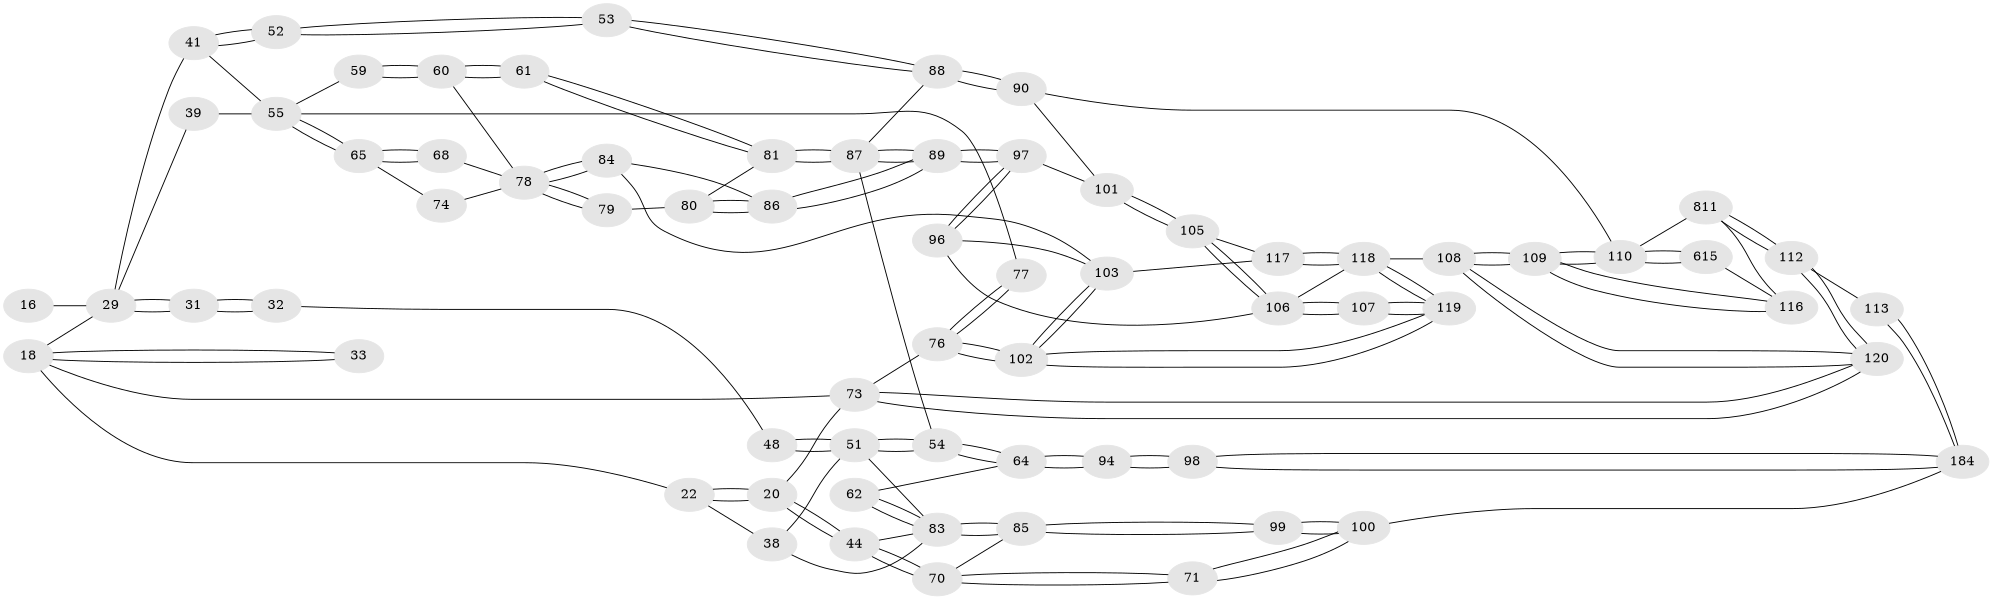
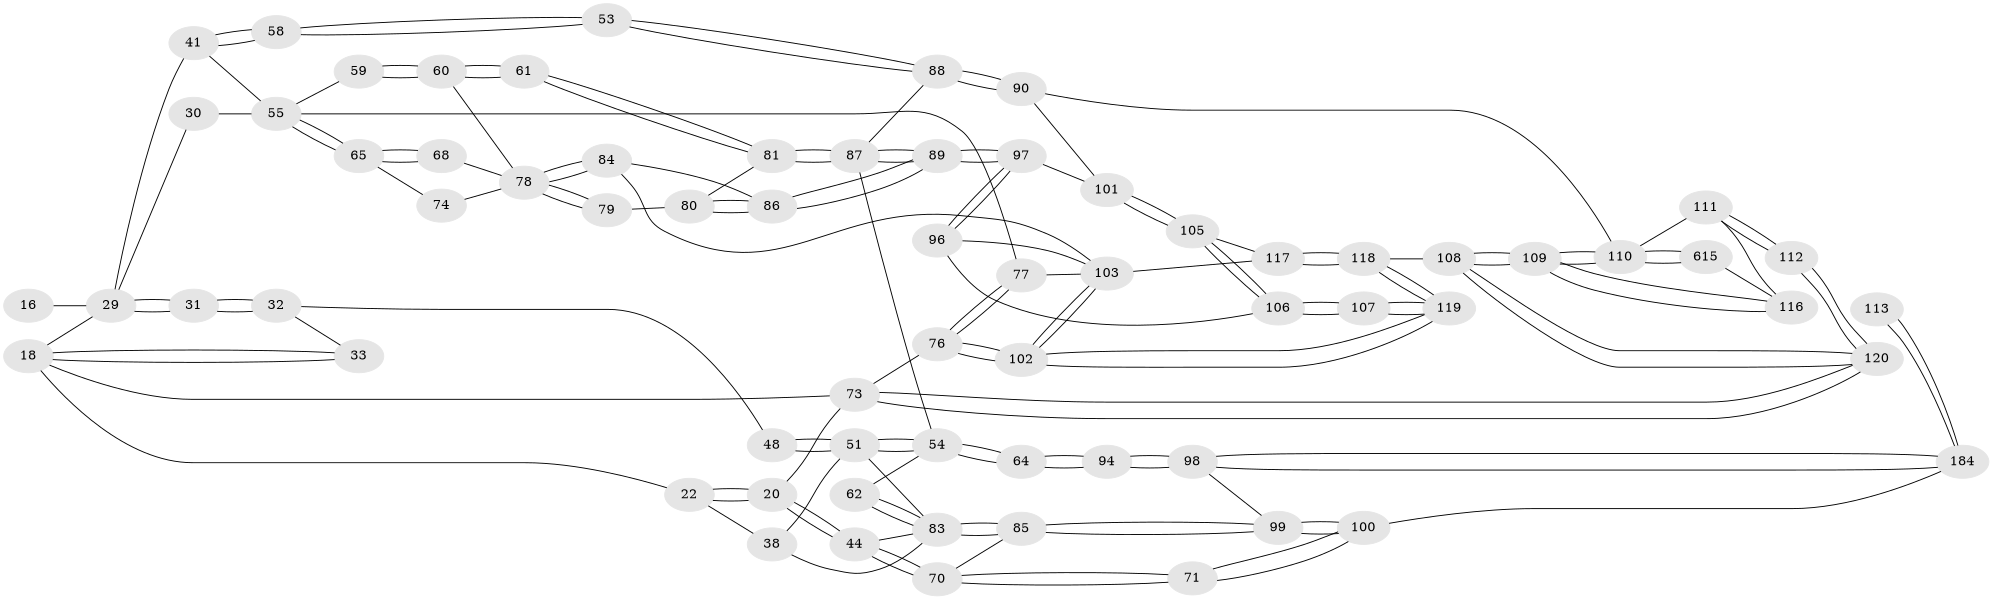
(276, 32) -> (276, 32)
(194, 114) -> (194, 114)
(1706, 207) -> (1706, 207)
none -> (1064, 275)
(1321, 284) -> none
(1834, 284) -> none
none -> (318, 331)
(938, 478) -> (896, 470)
none -> (1235, 495)
